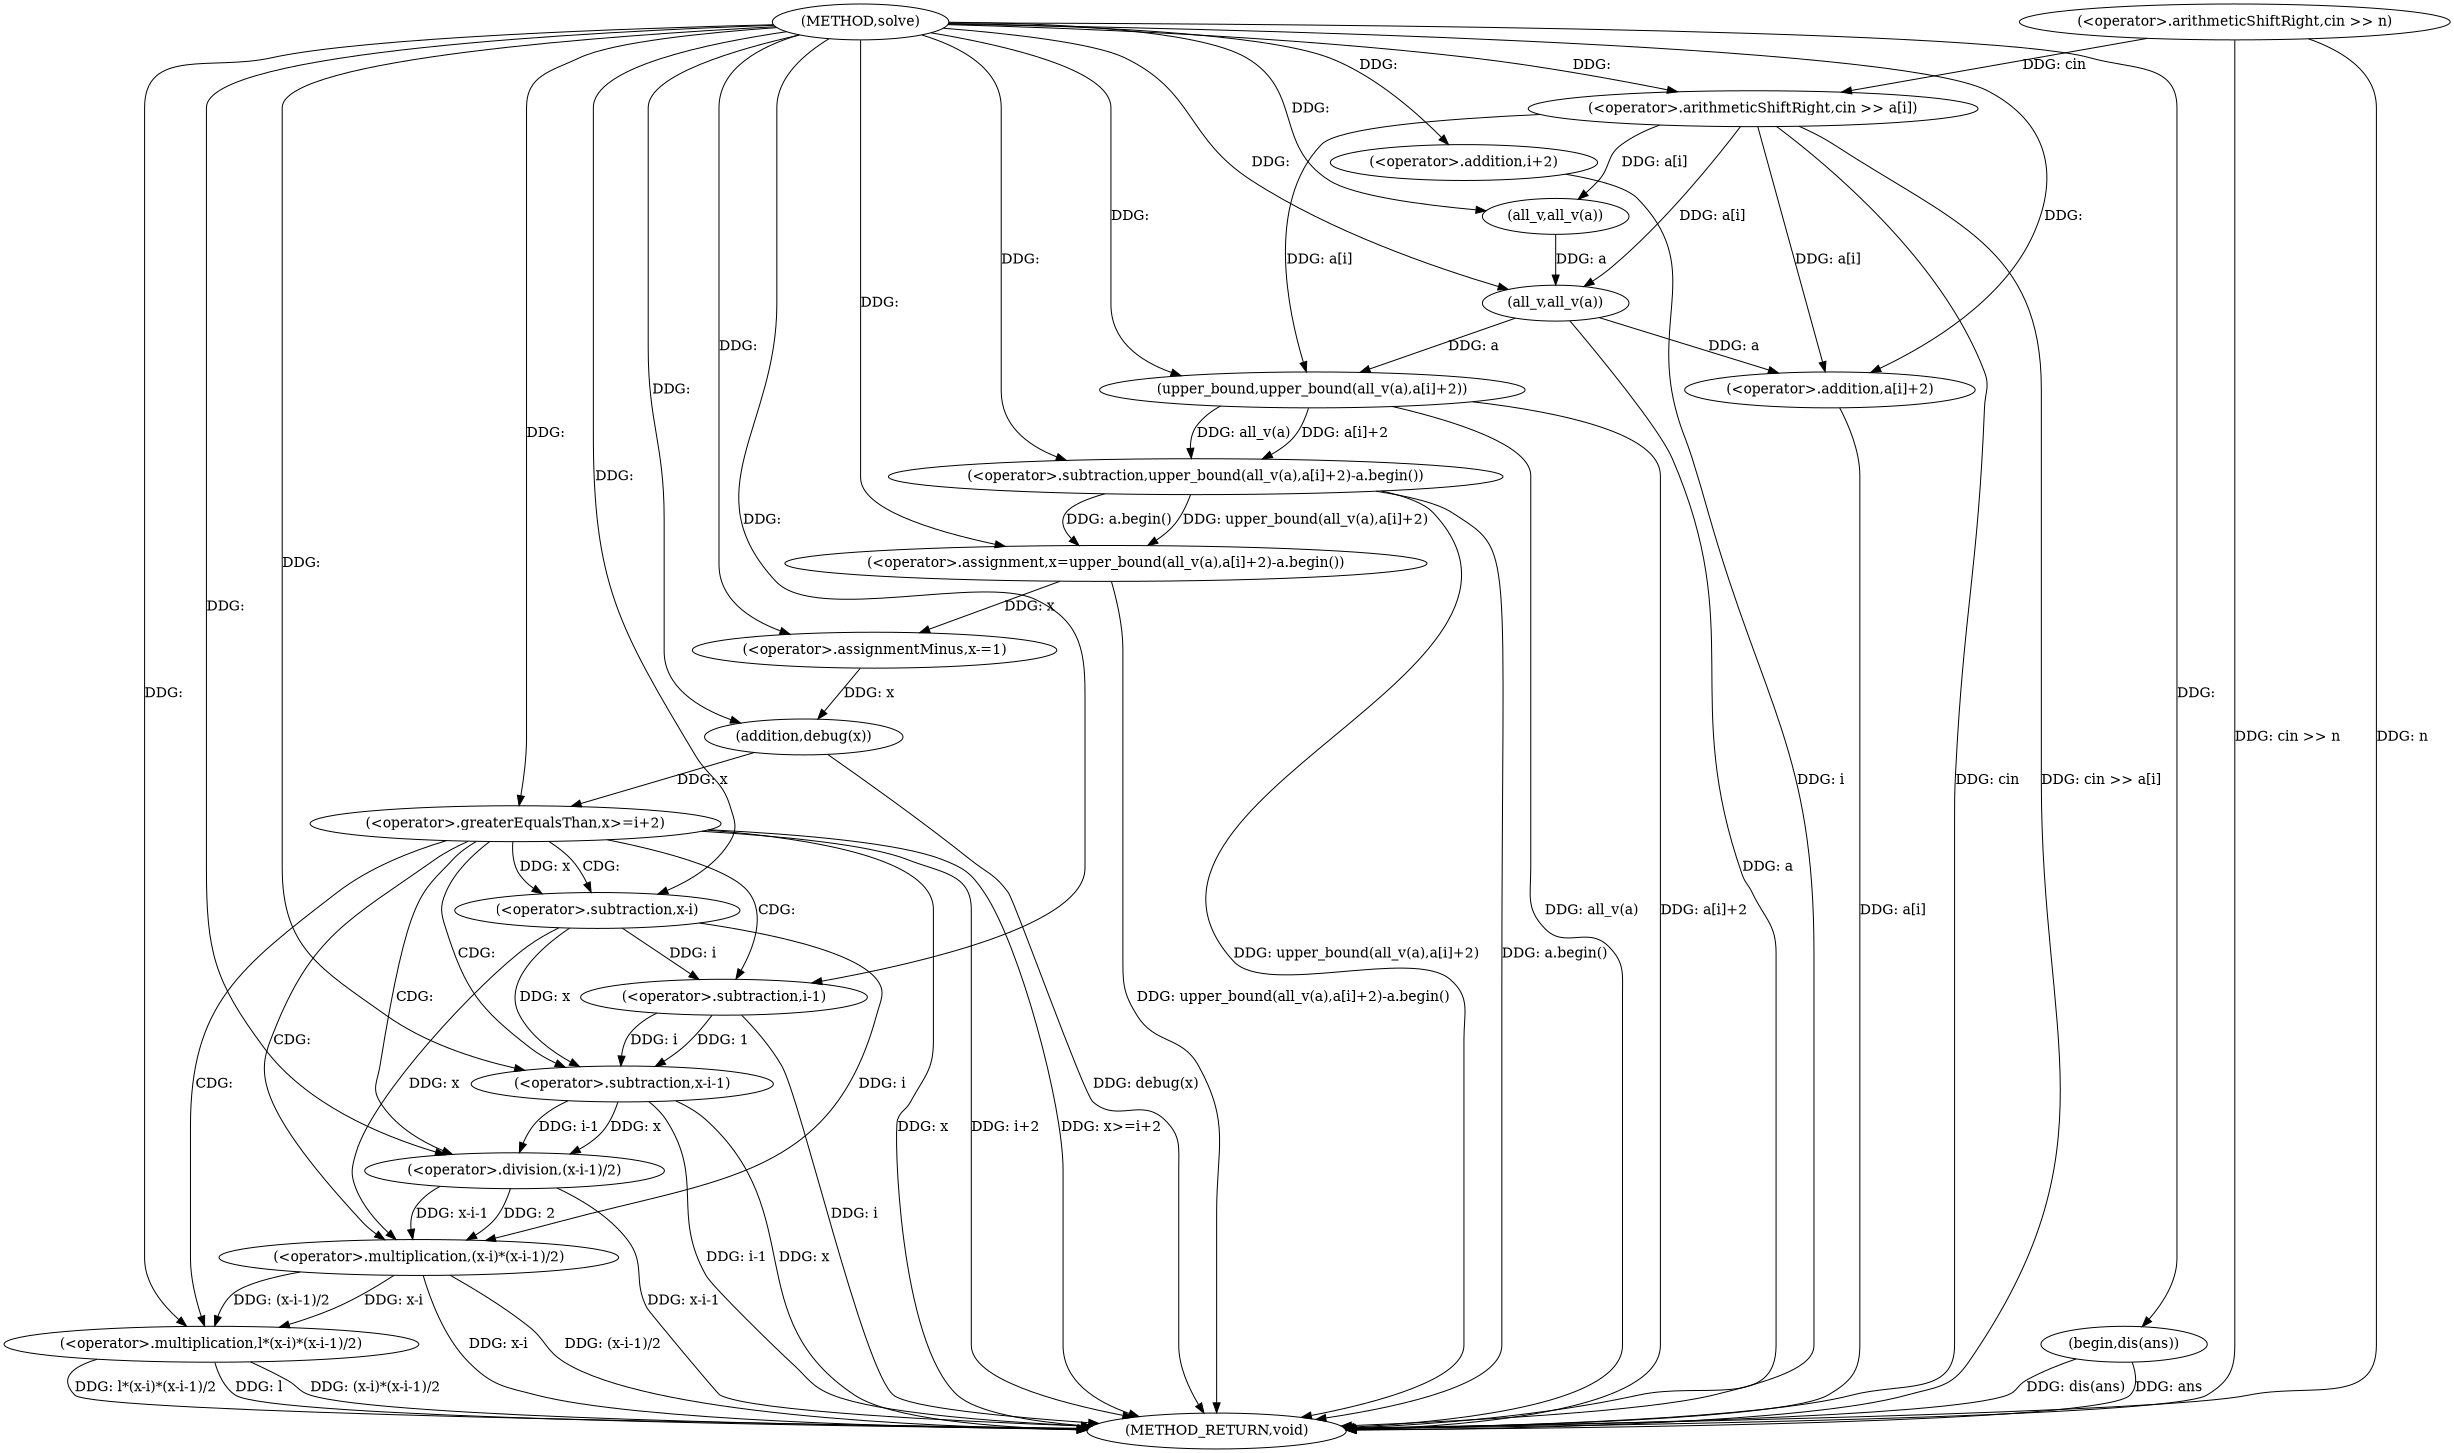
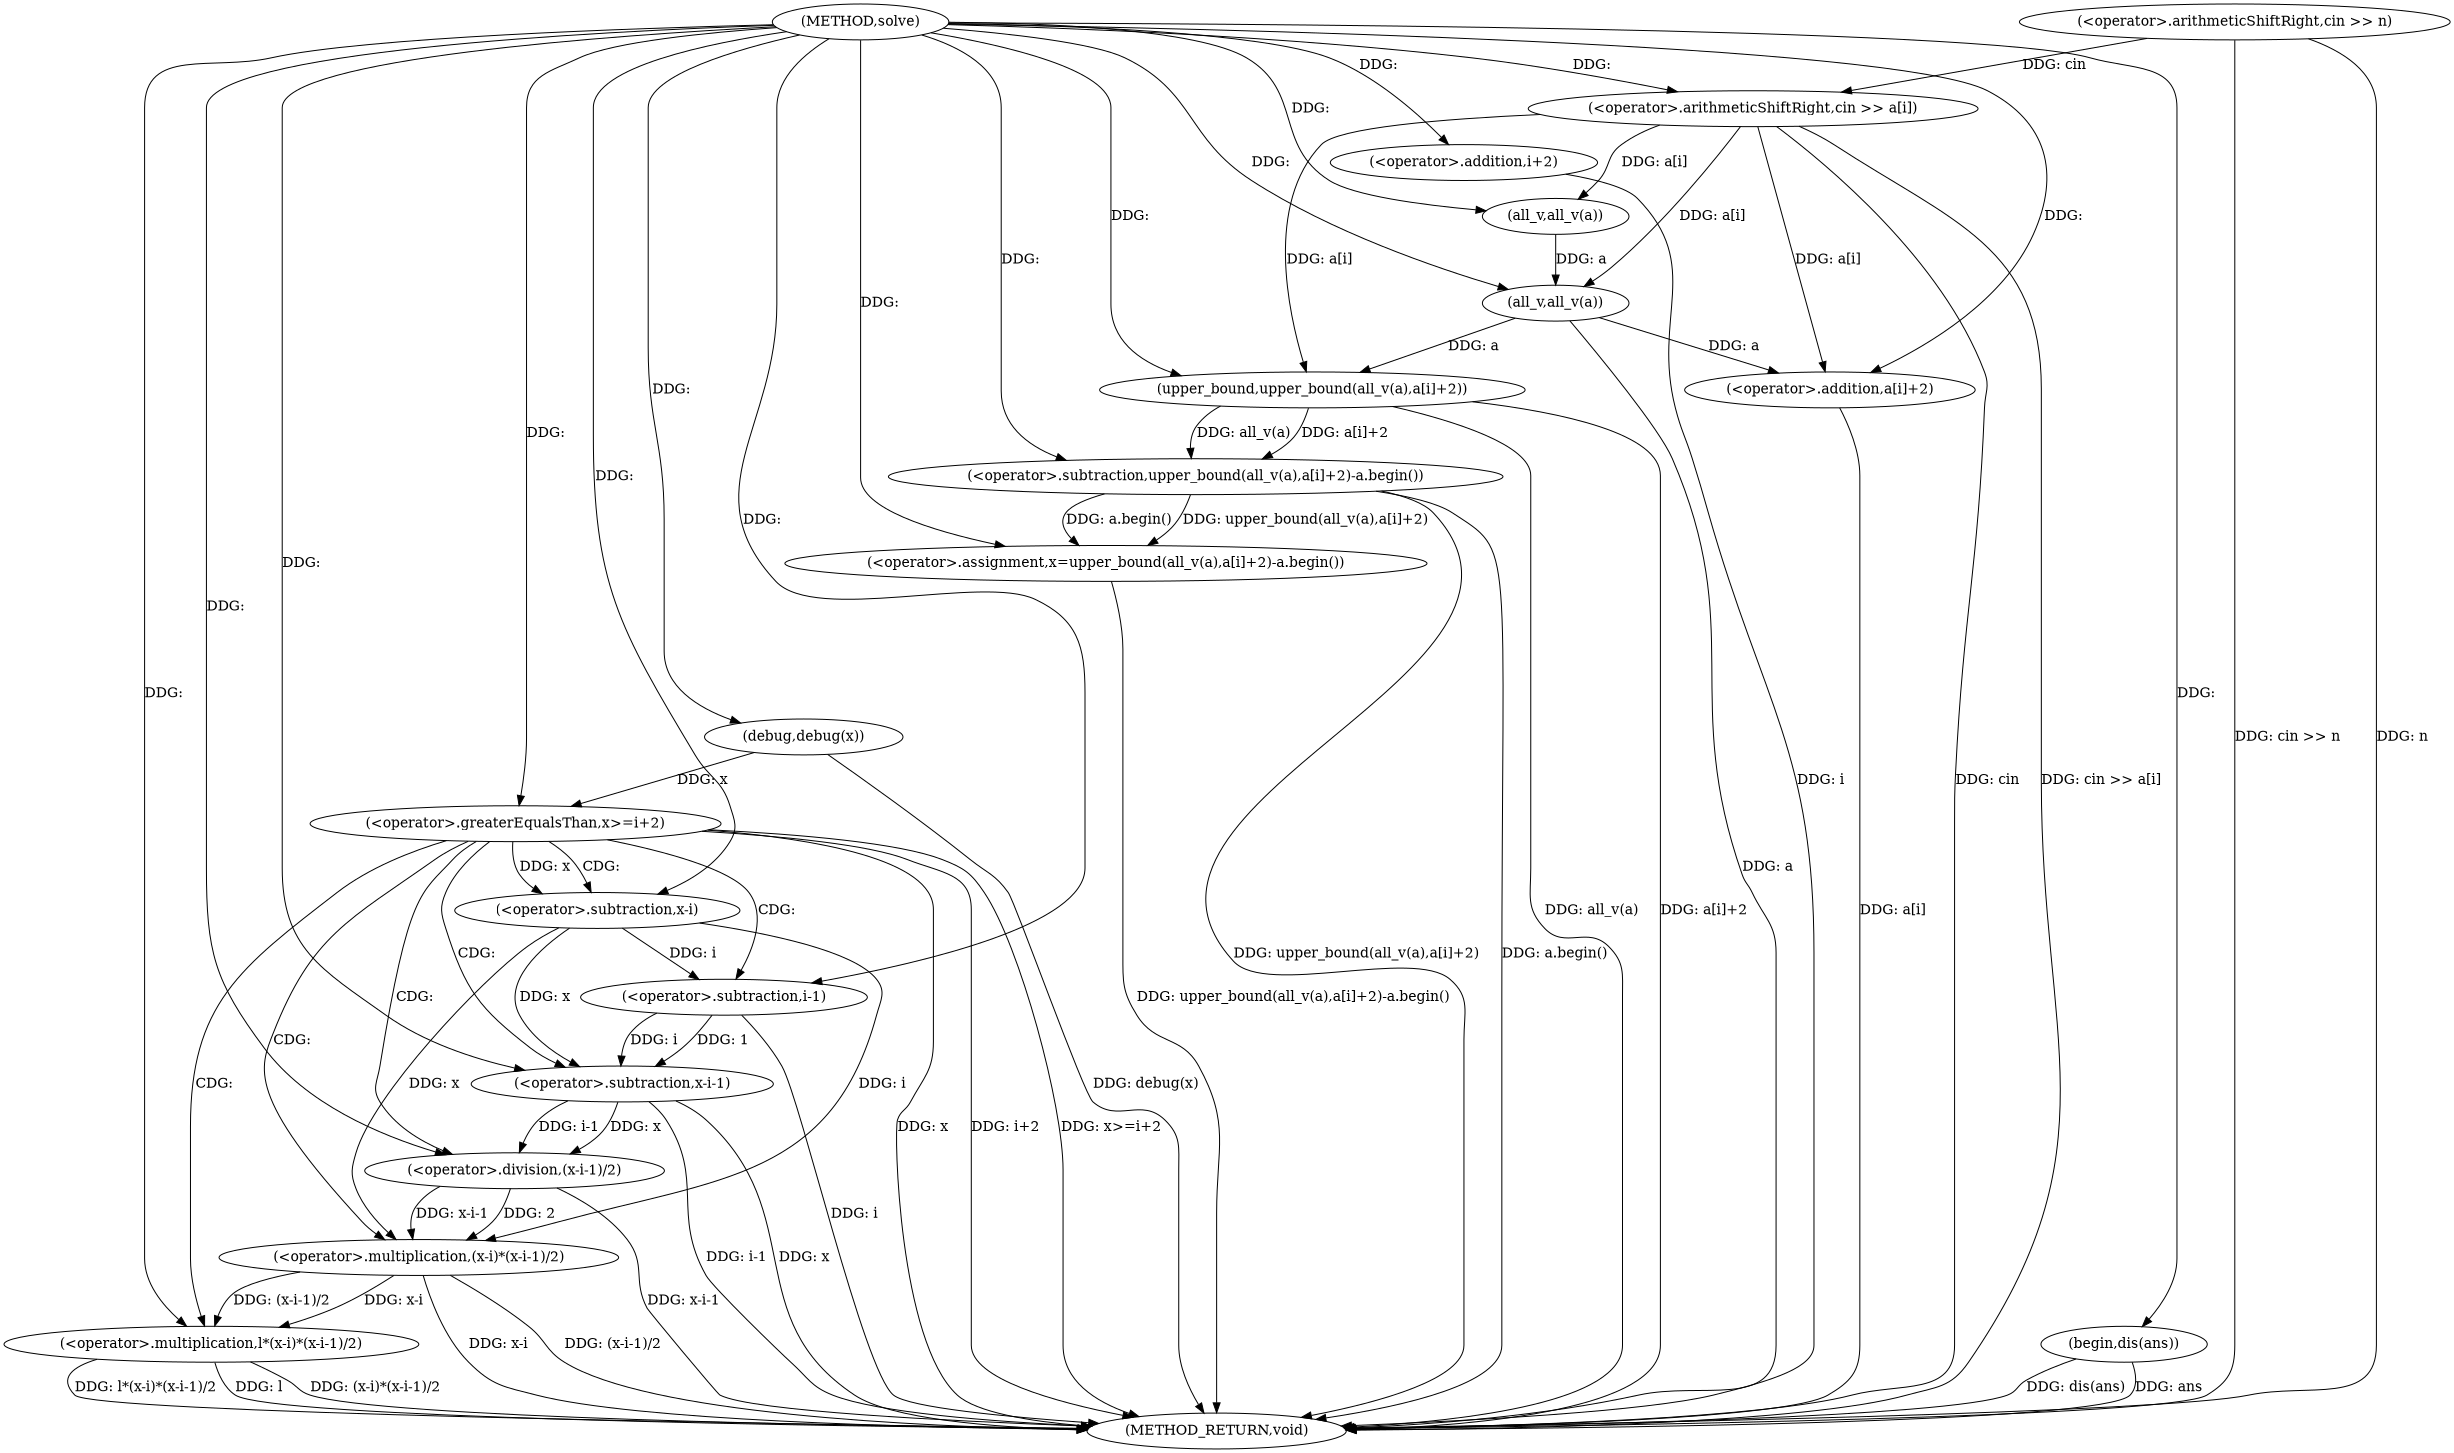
(875, 650) -> none
(804, 737) -> (804, 737)
